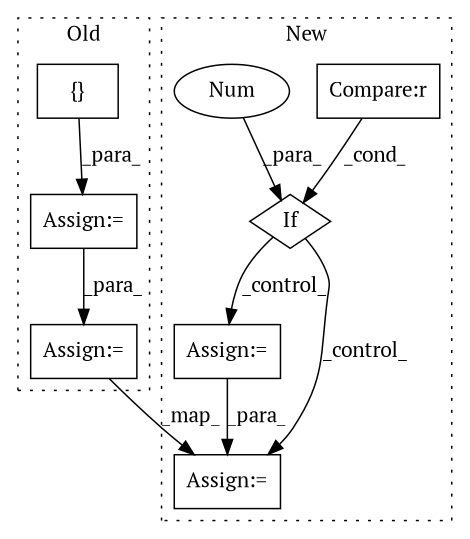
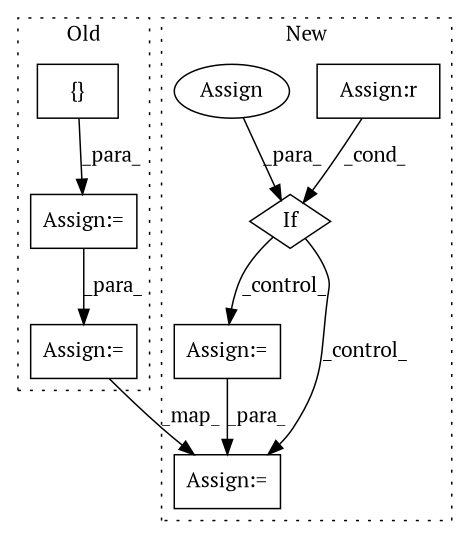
(232, 91) -> (232, 91)
(378, 91) -> (378, 91)
